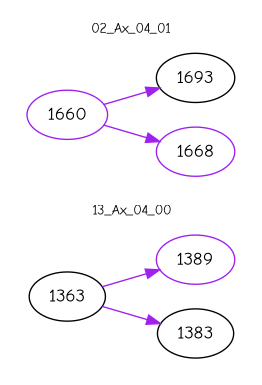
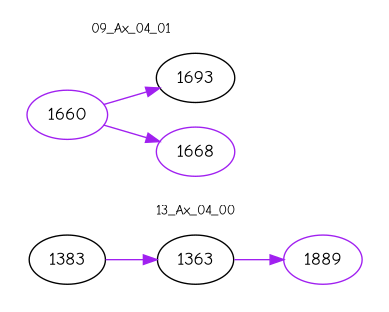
(131, 29) -> (131, 29)
(196, 260) -> (323, 260)
(125, 313) -> (124, 260)
